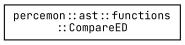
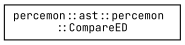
(92, 22) -> (92, 22)
